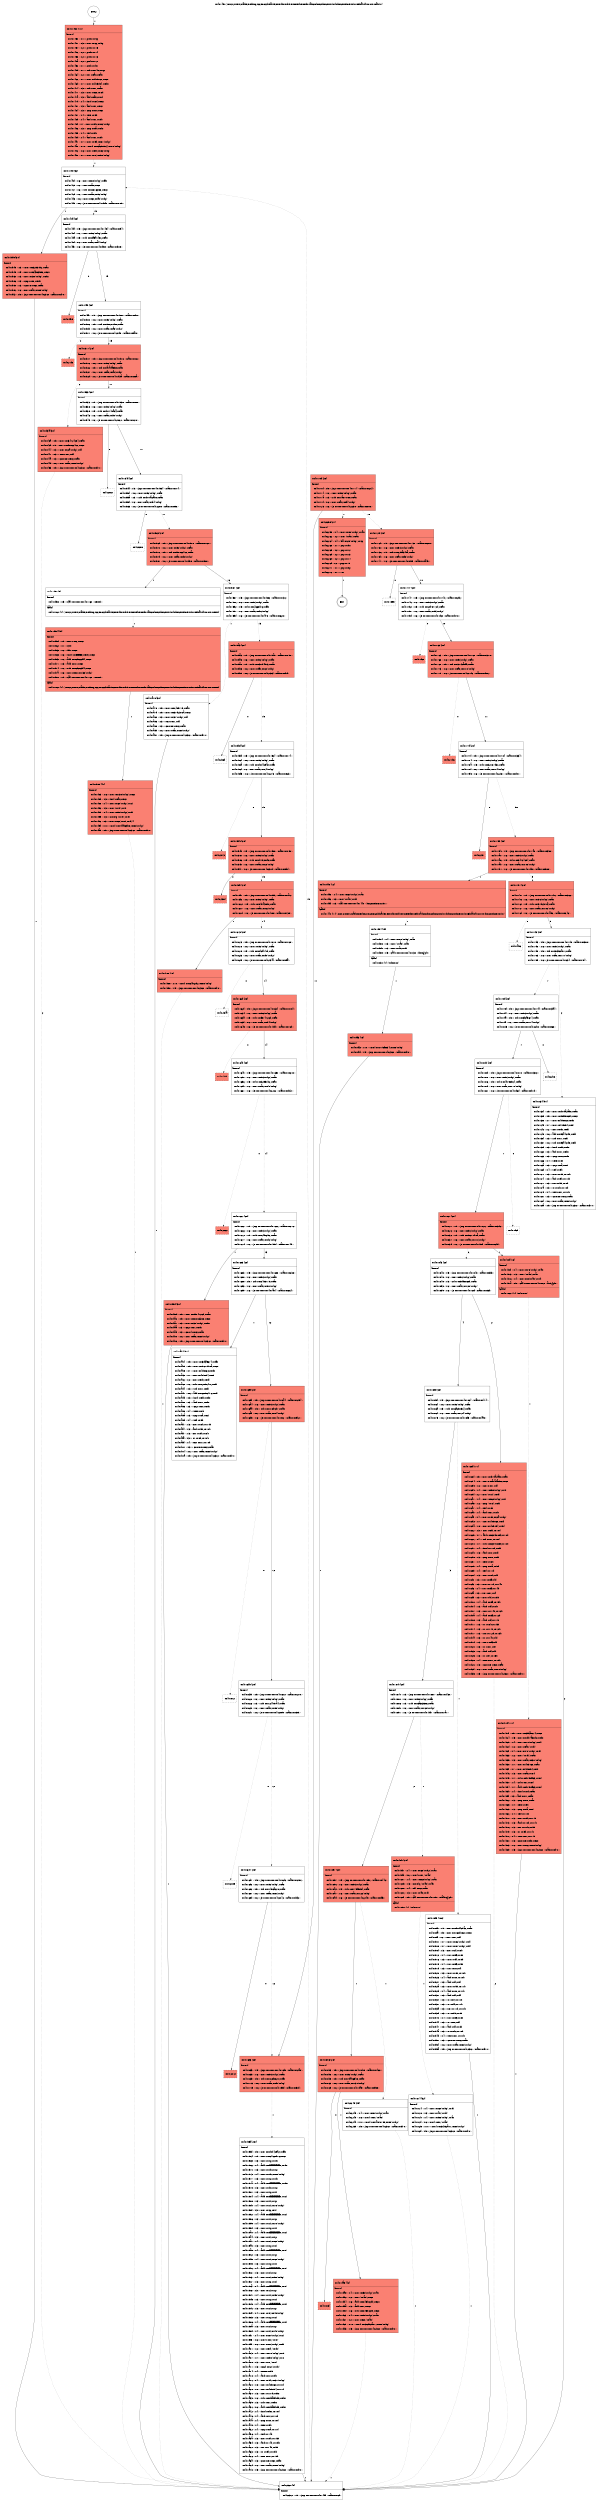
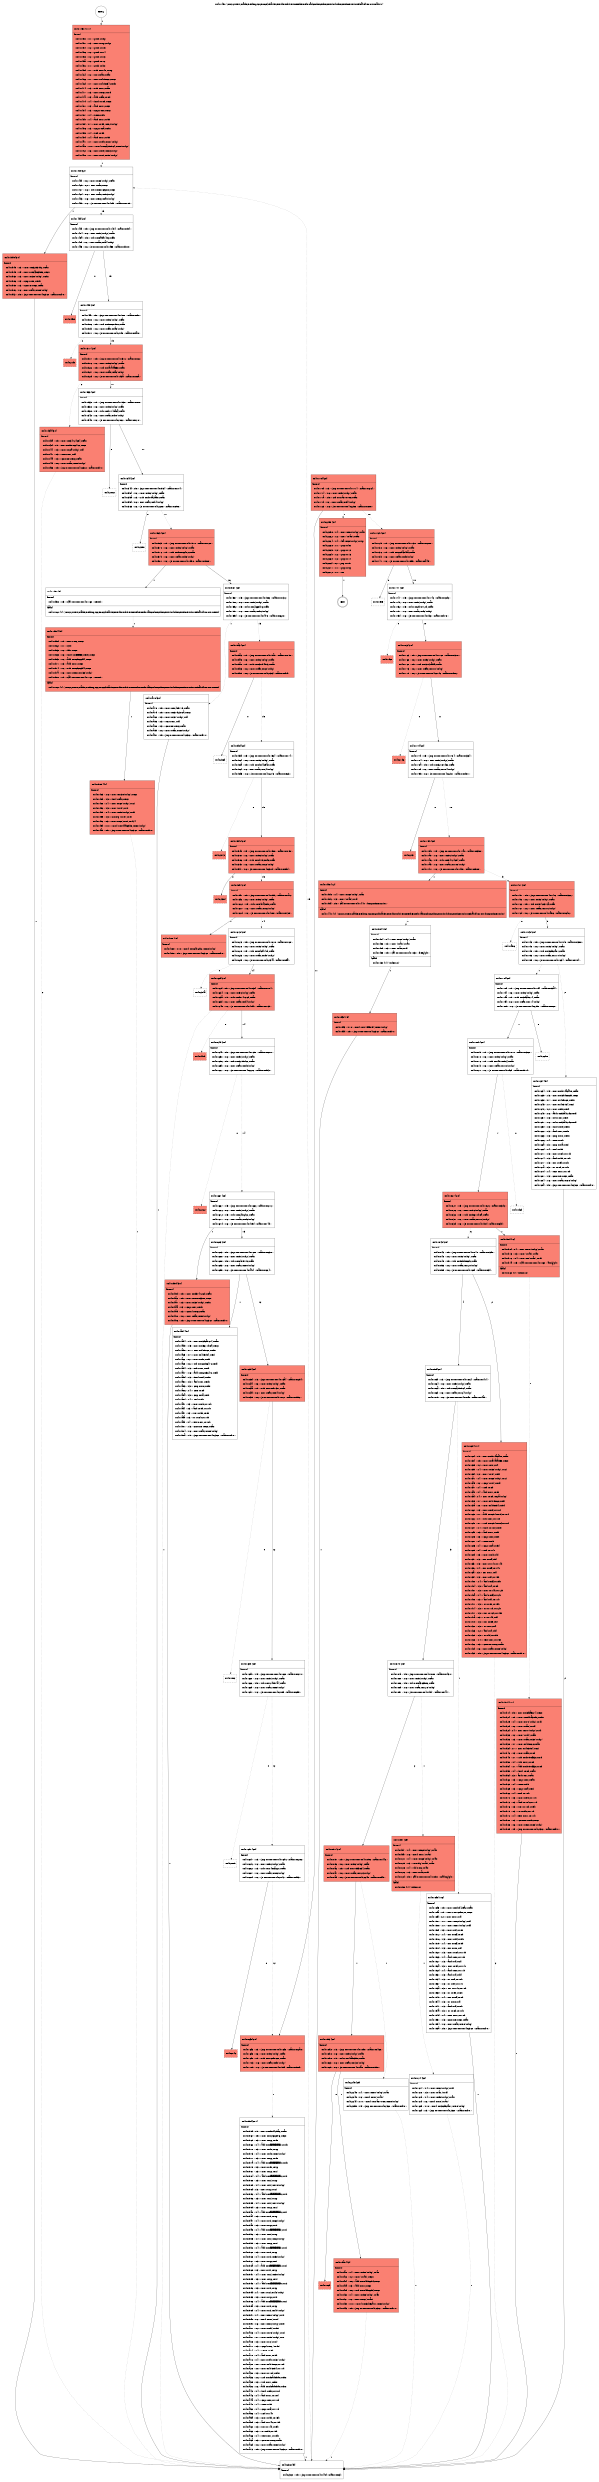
(516, 808) -> (451, 808)
(162, 1788) -> (163, 1784)
